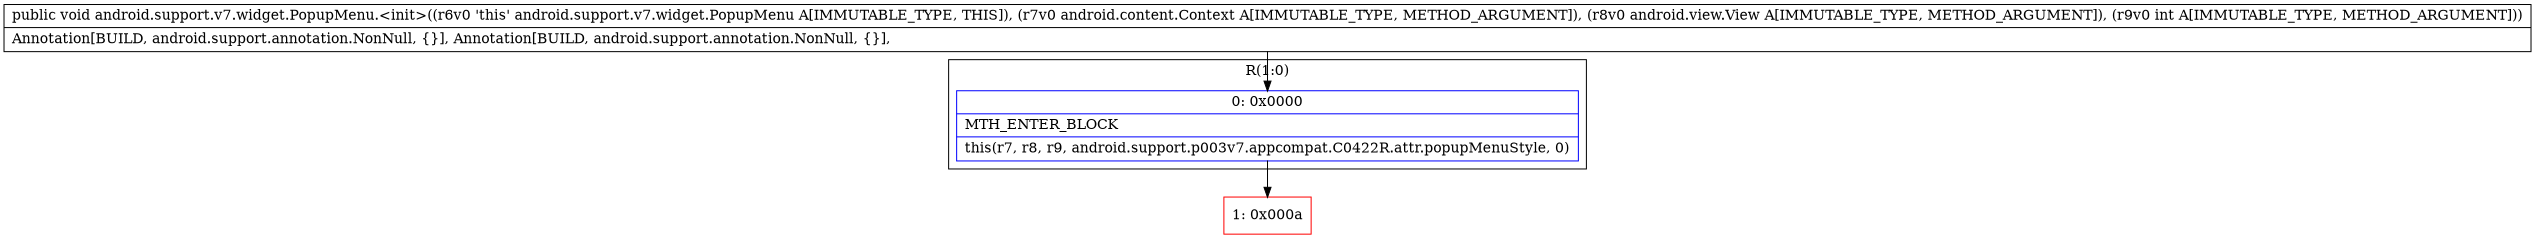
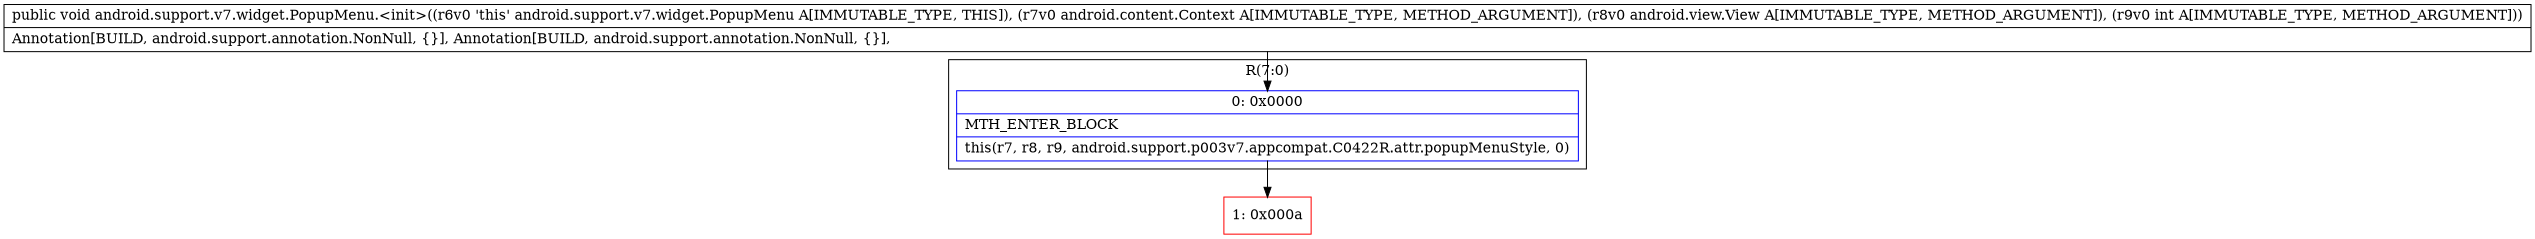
(1268, 71) -> (1268, 71)
